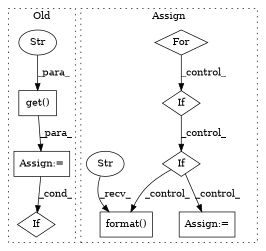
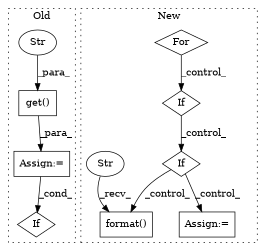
(169, 16) -> (169, 16)
